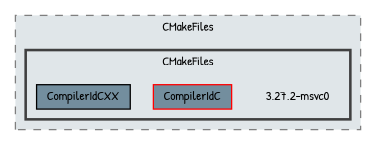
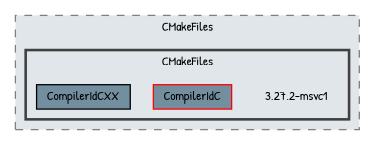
(298, 97) -> (296, 97)
